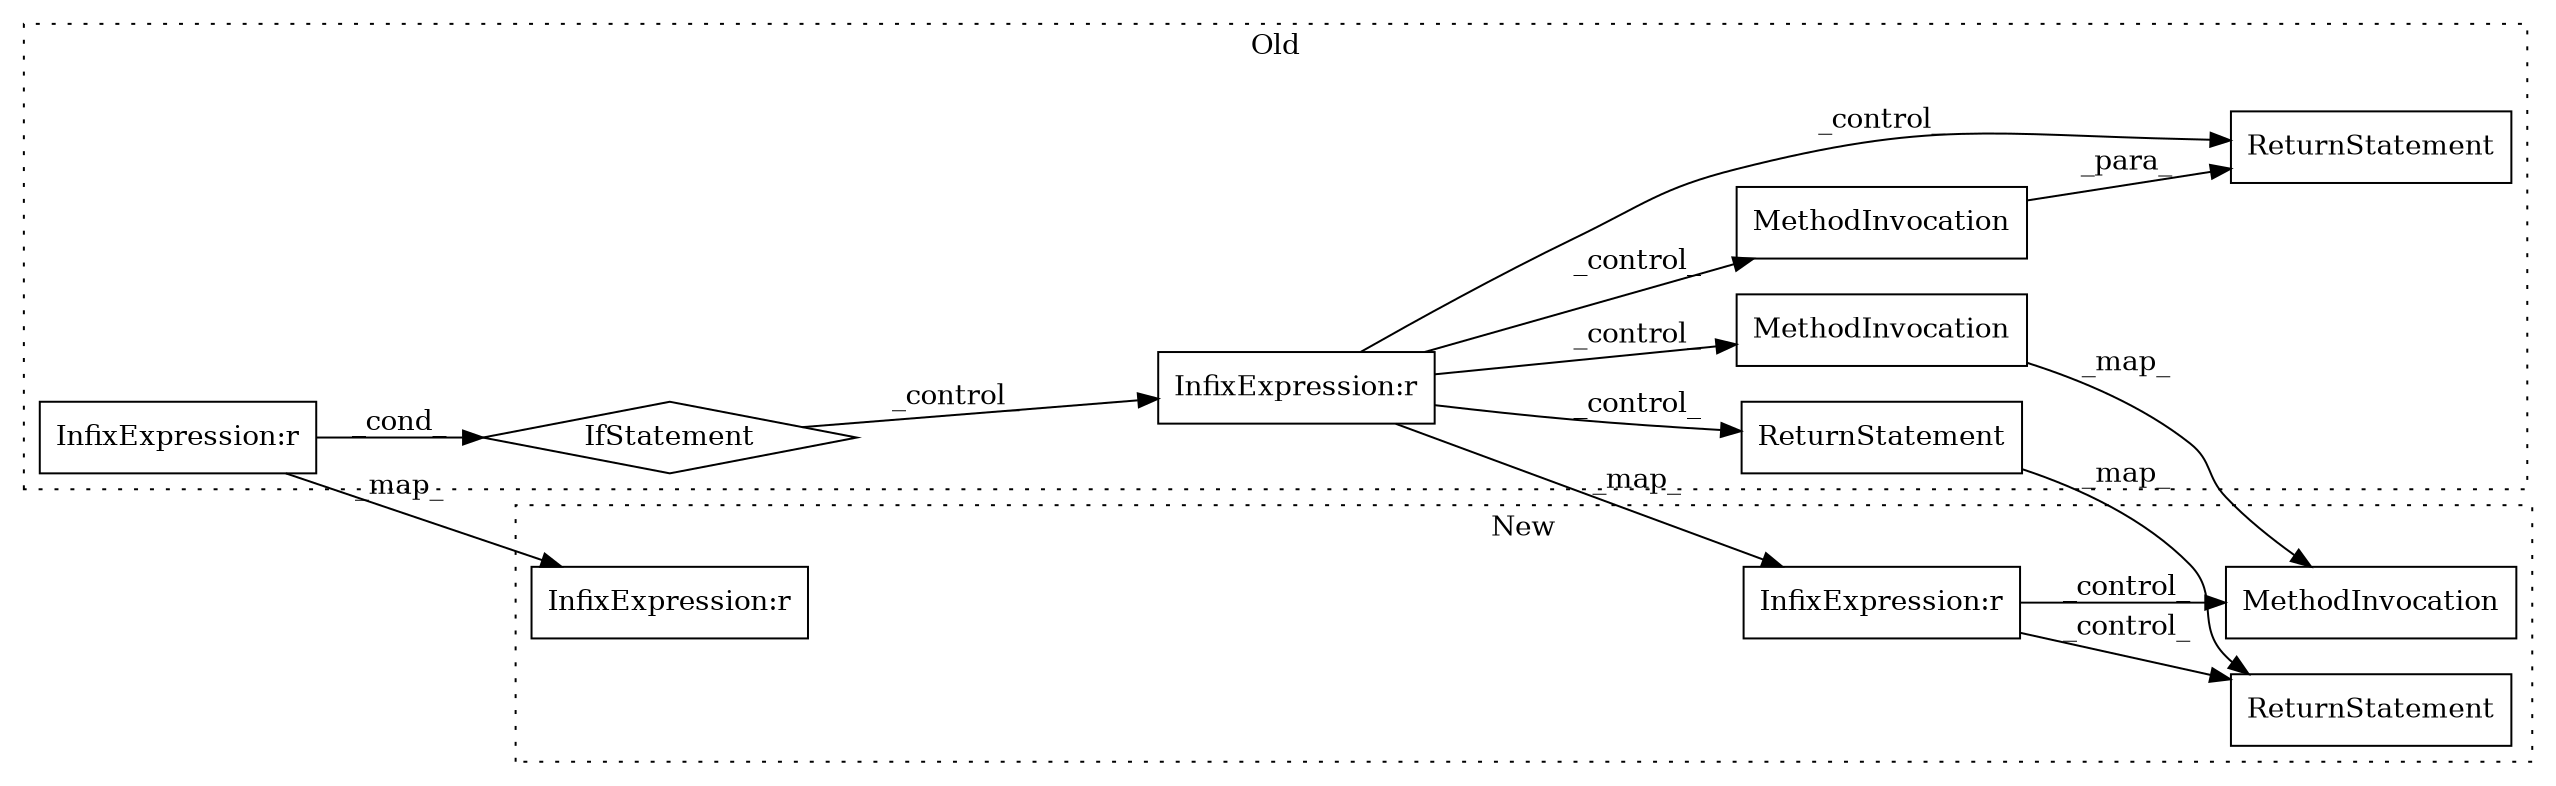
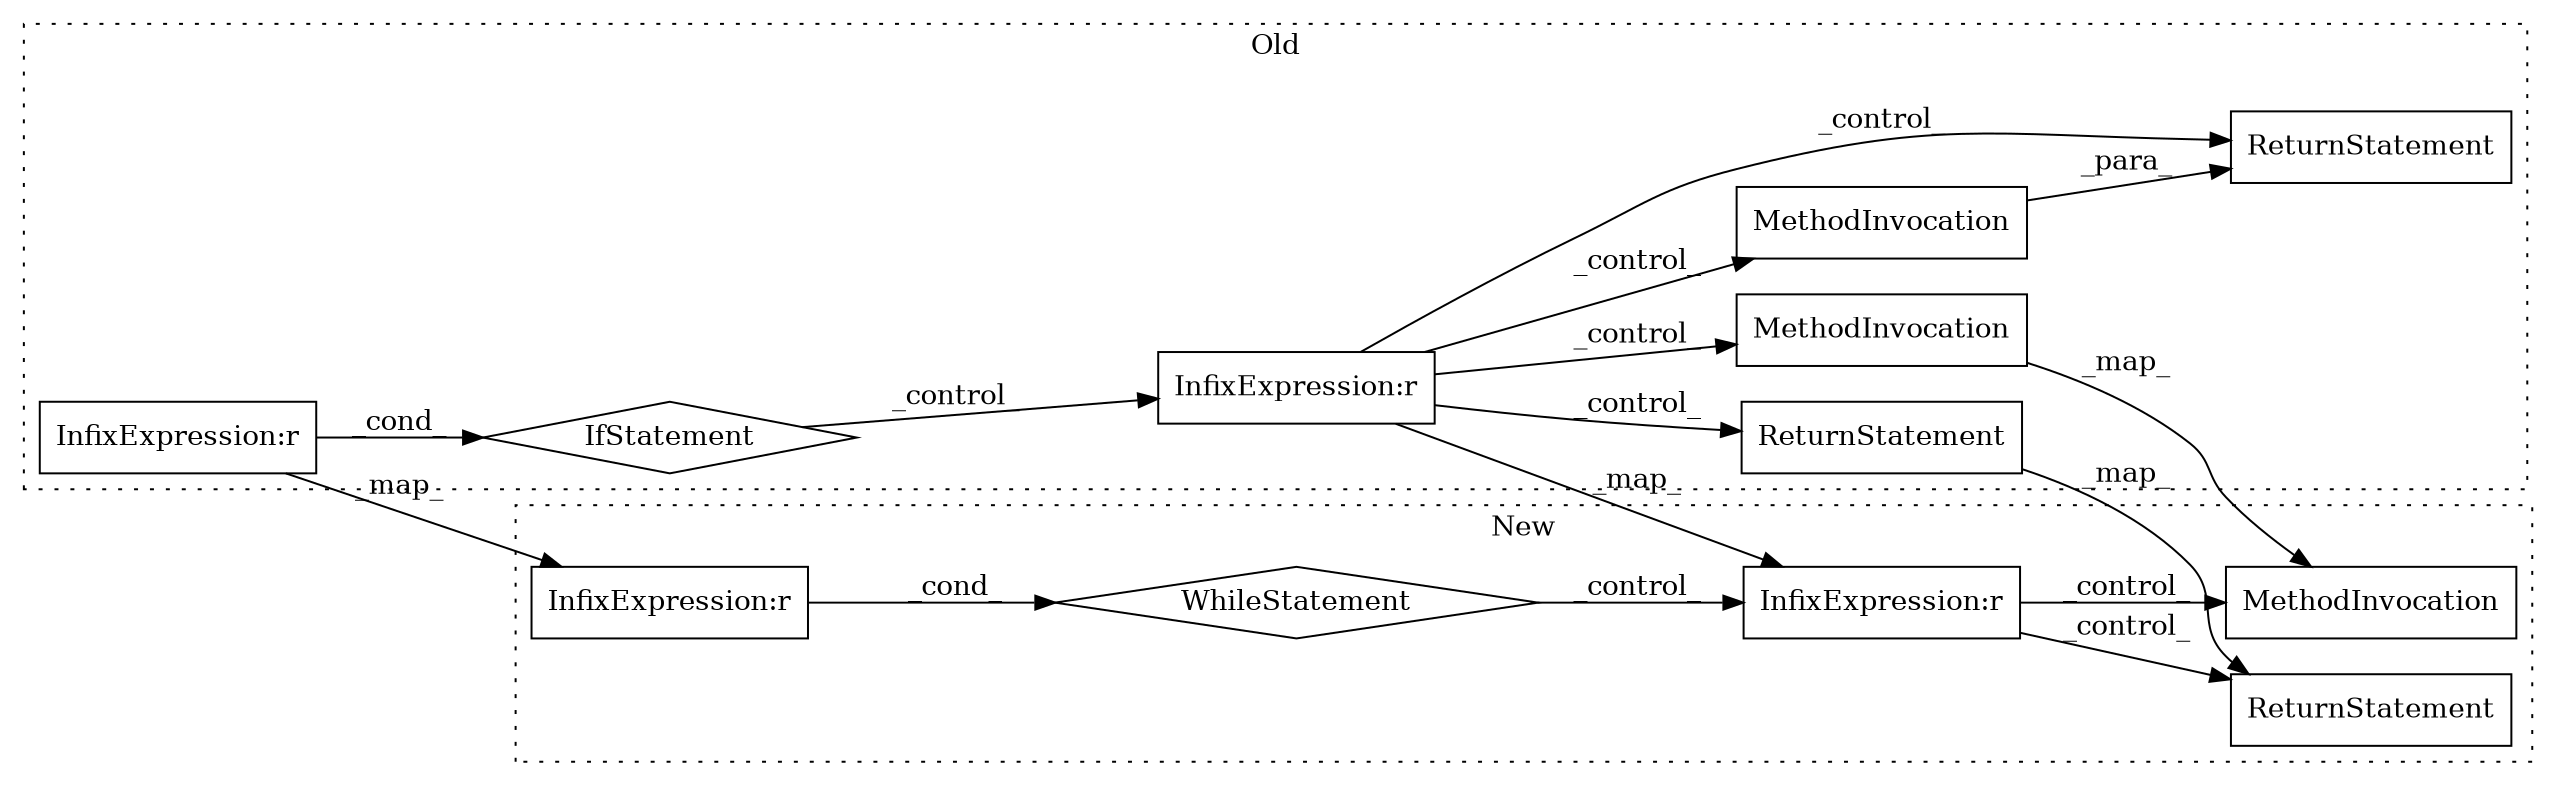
none -> (1296, 603)
